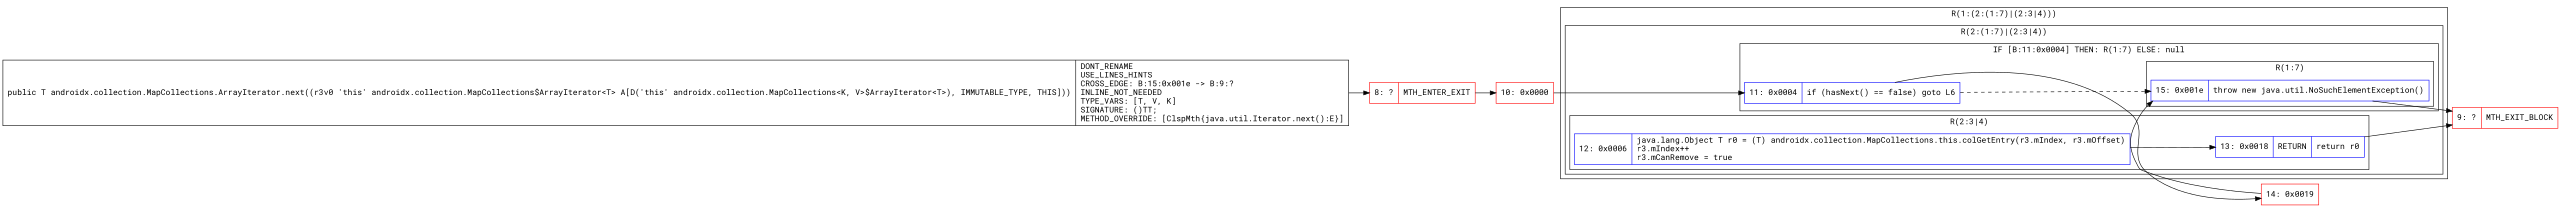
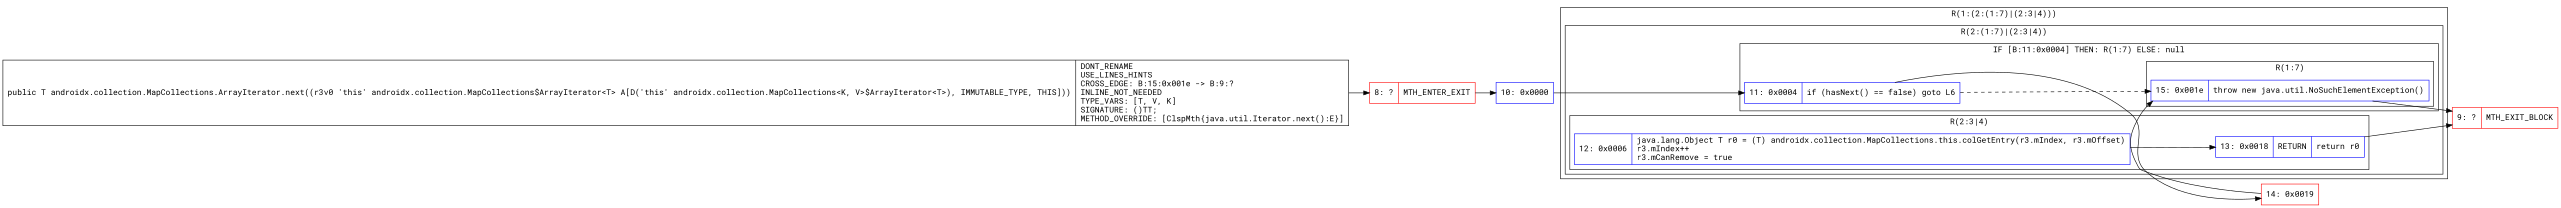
(1525, 93) -> (1525, 93)
